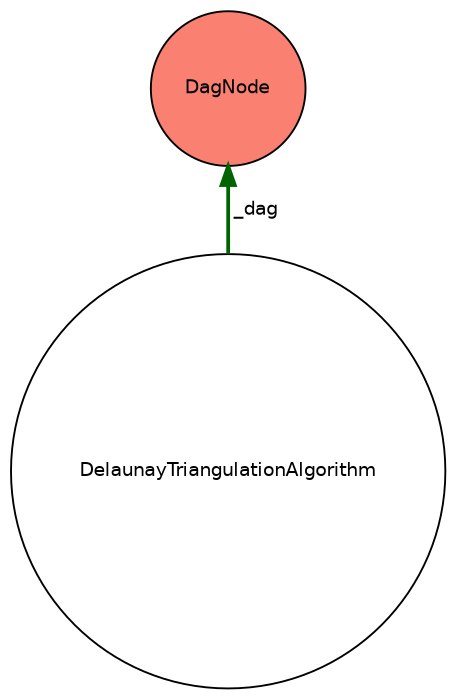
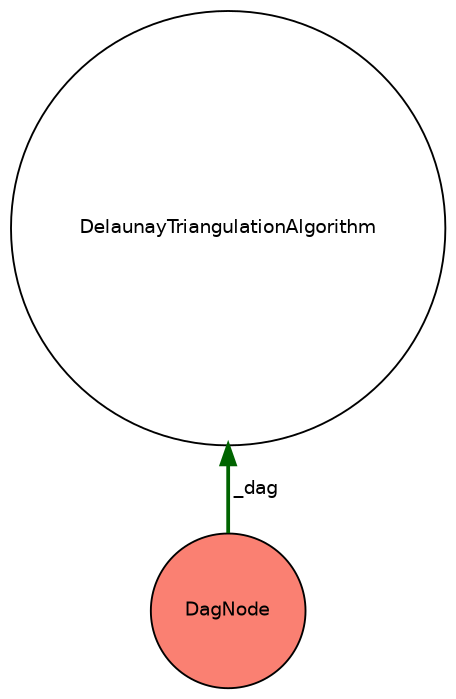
(228, 220) -> (228, 499)
